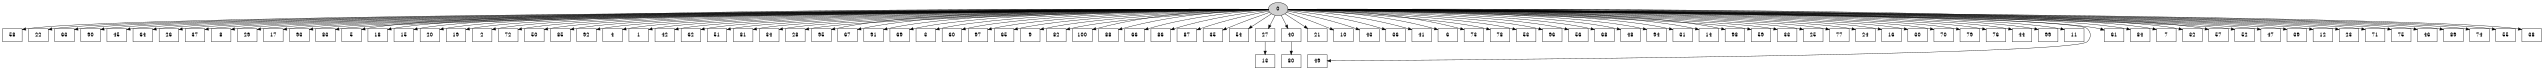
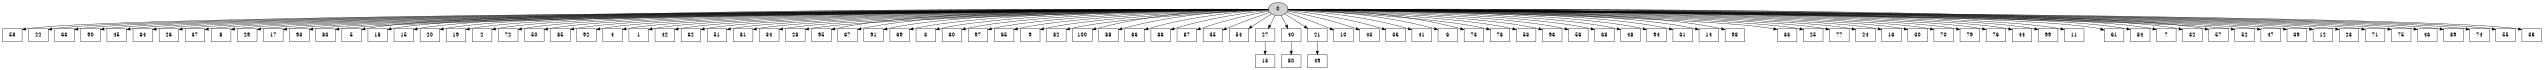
(1761, 35) -> none
(2077, 43) -> (1317, 46)
